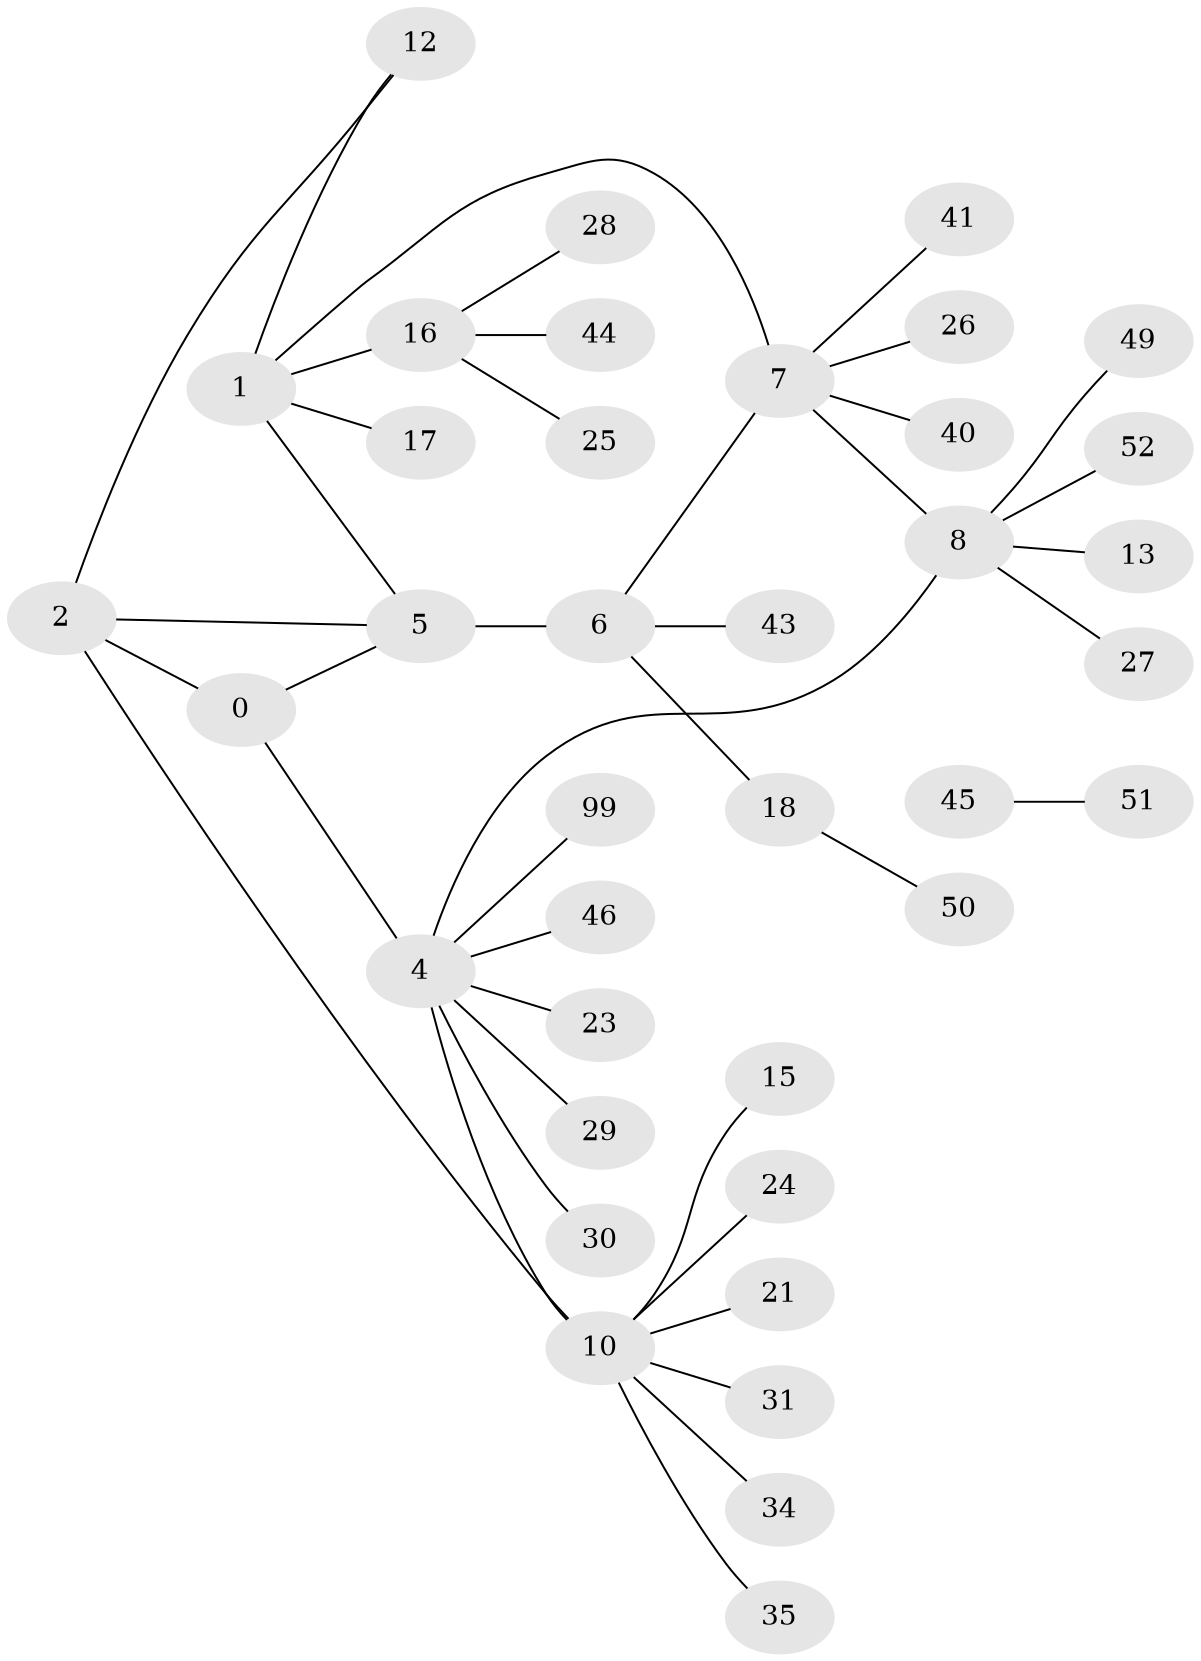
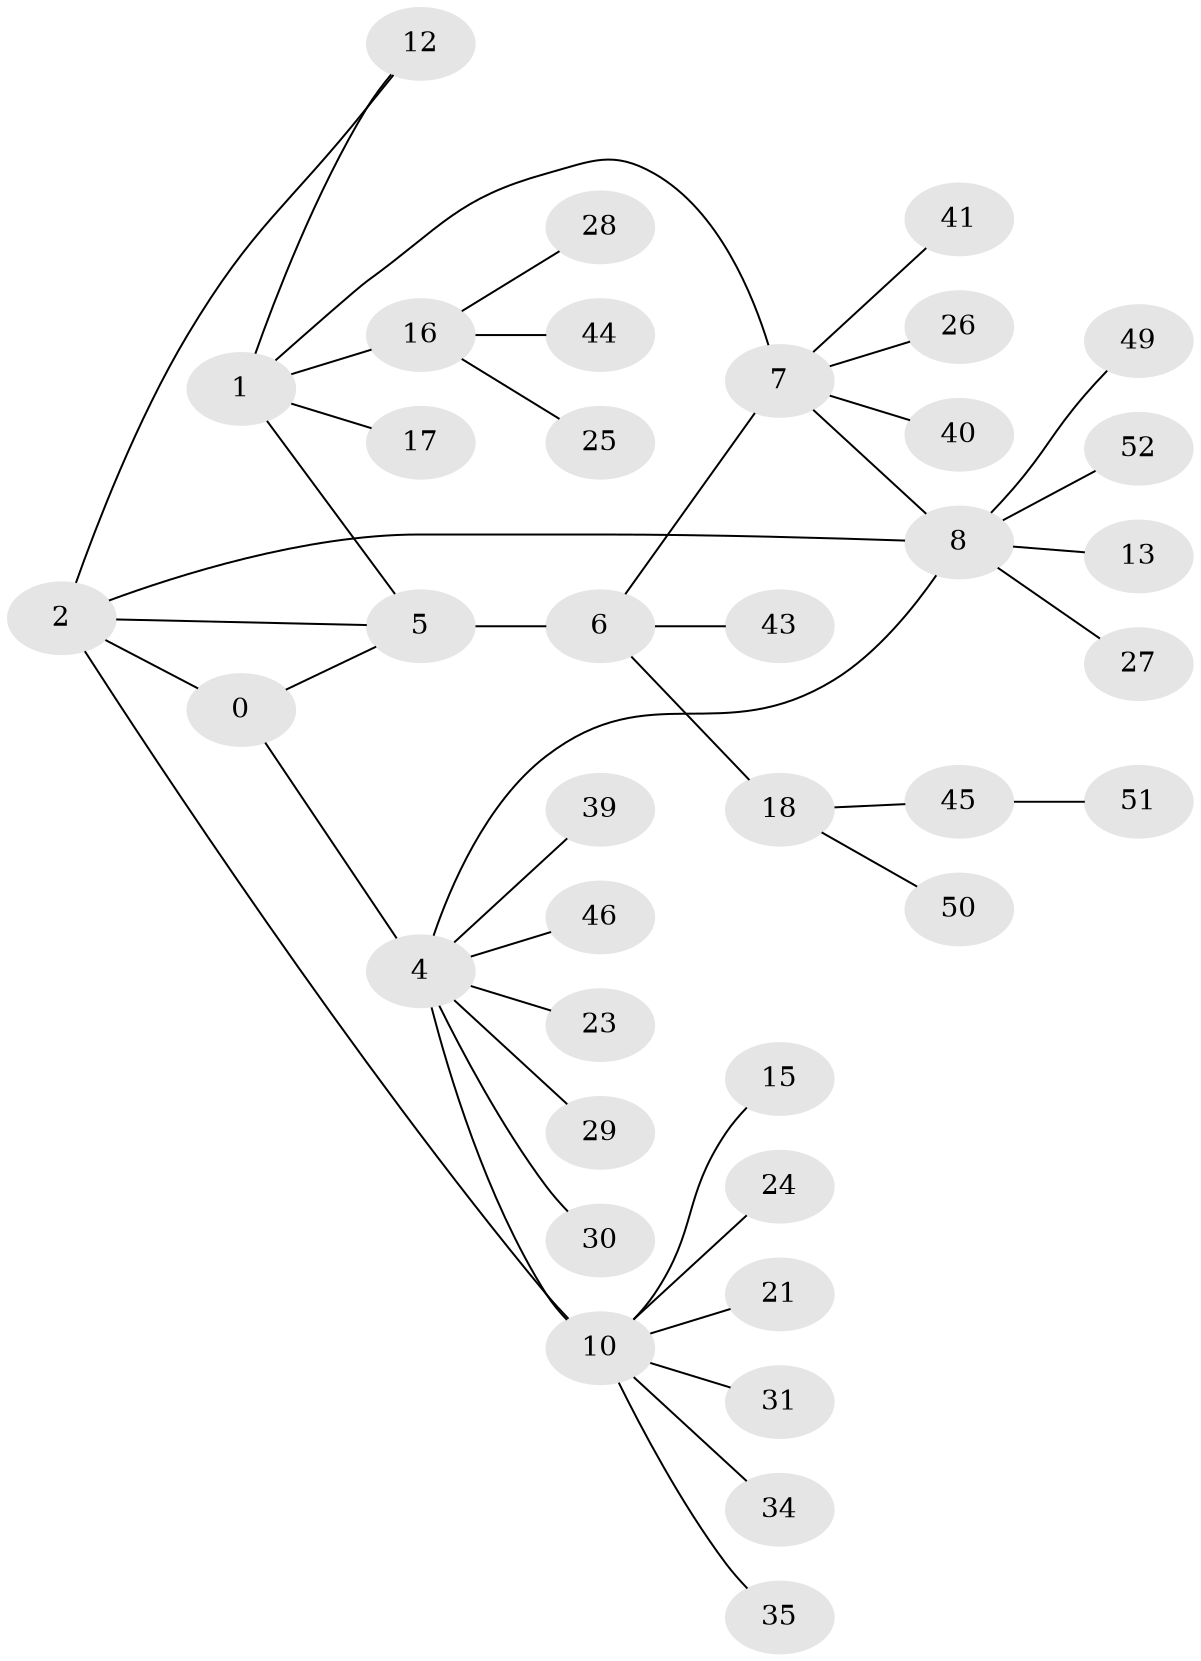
none -> (503, 535)
none -> (870, 806)
(600, 810) -> (600, 810)
